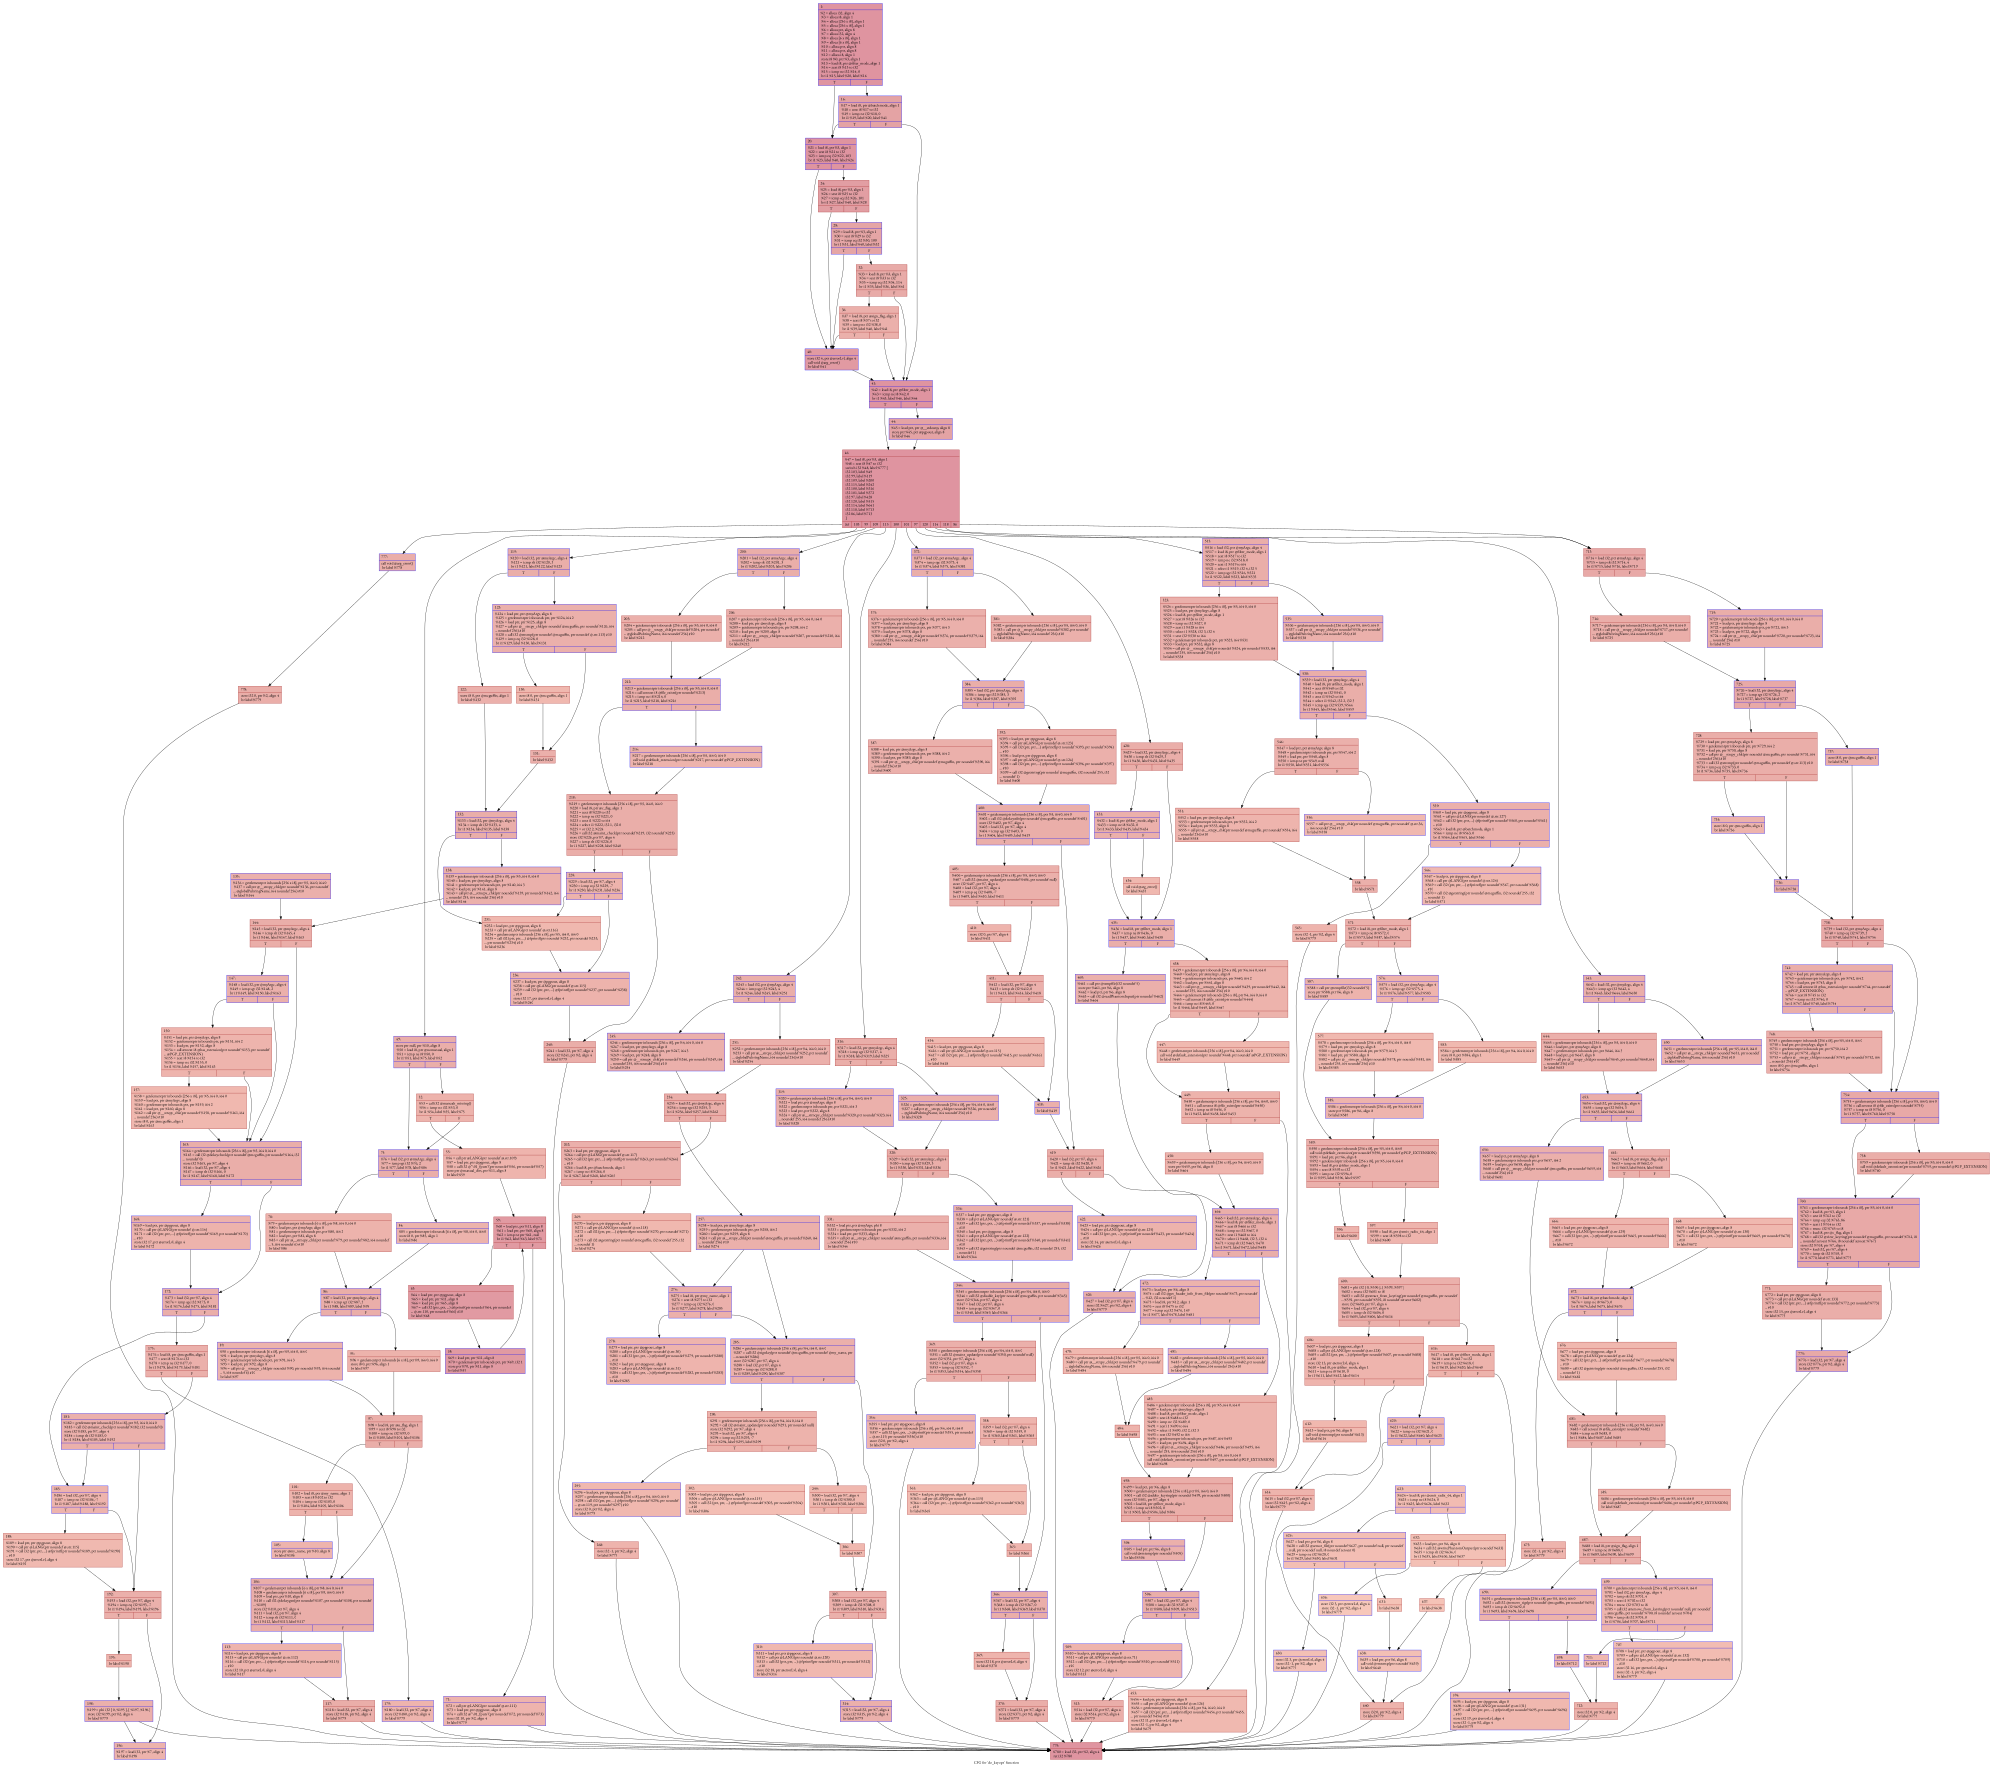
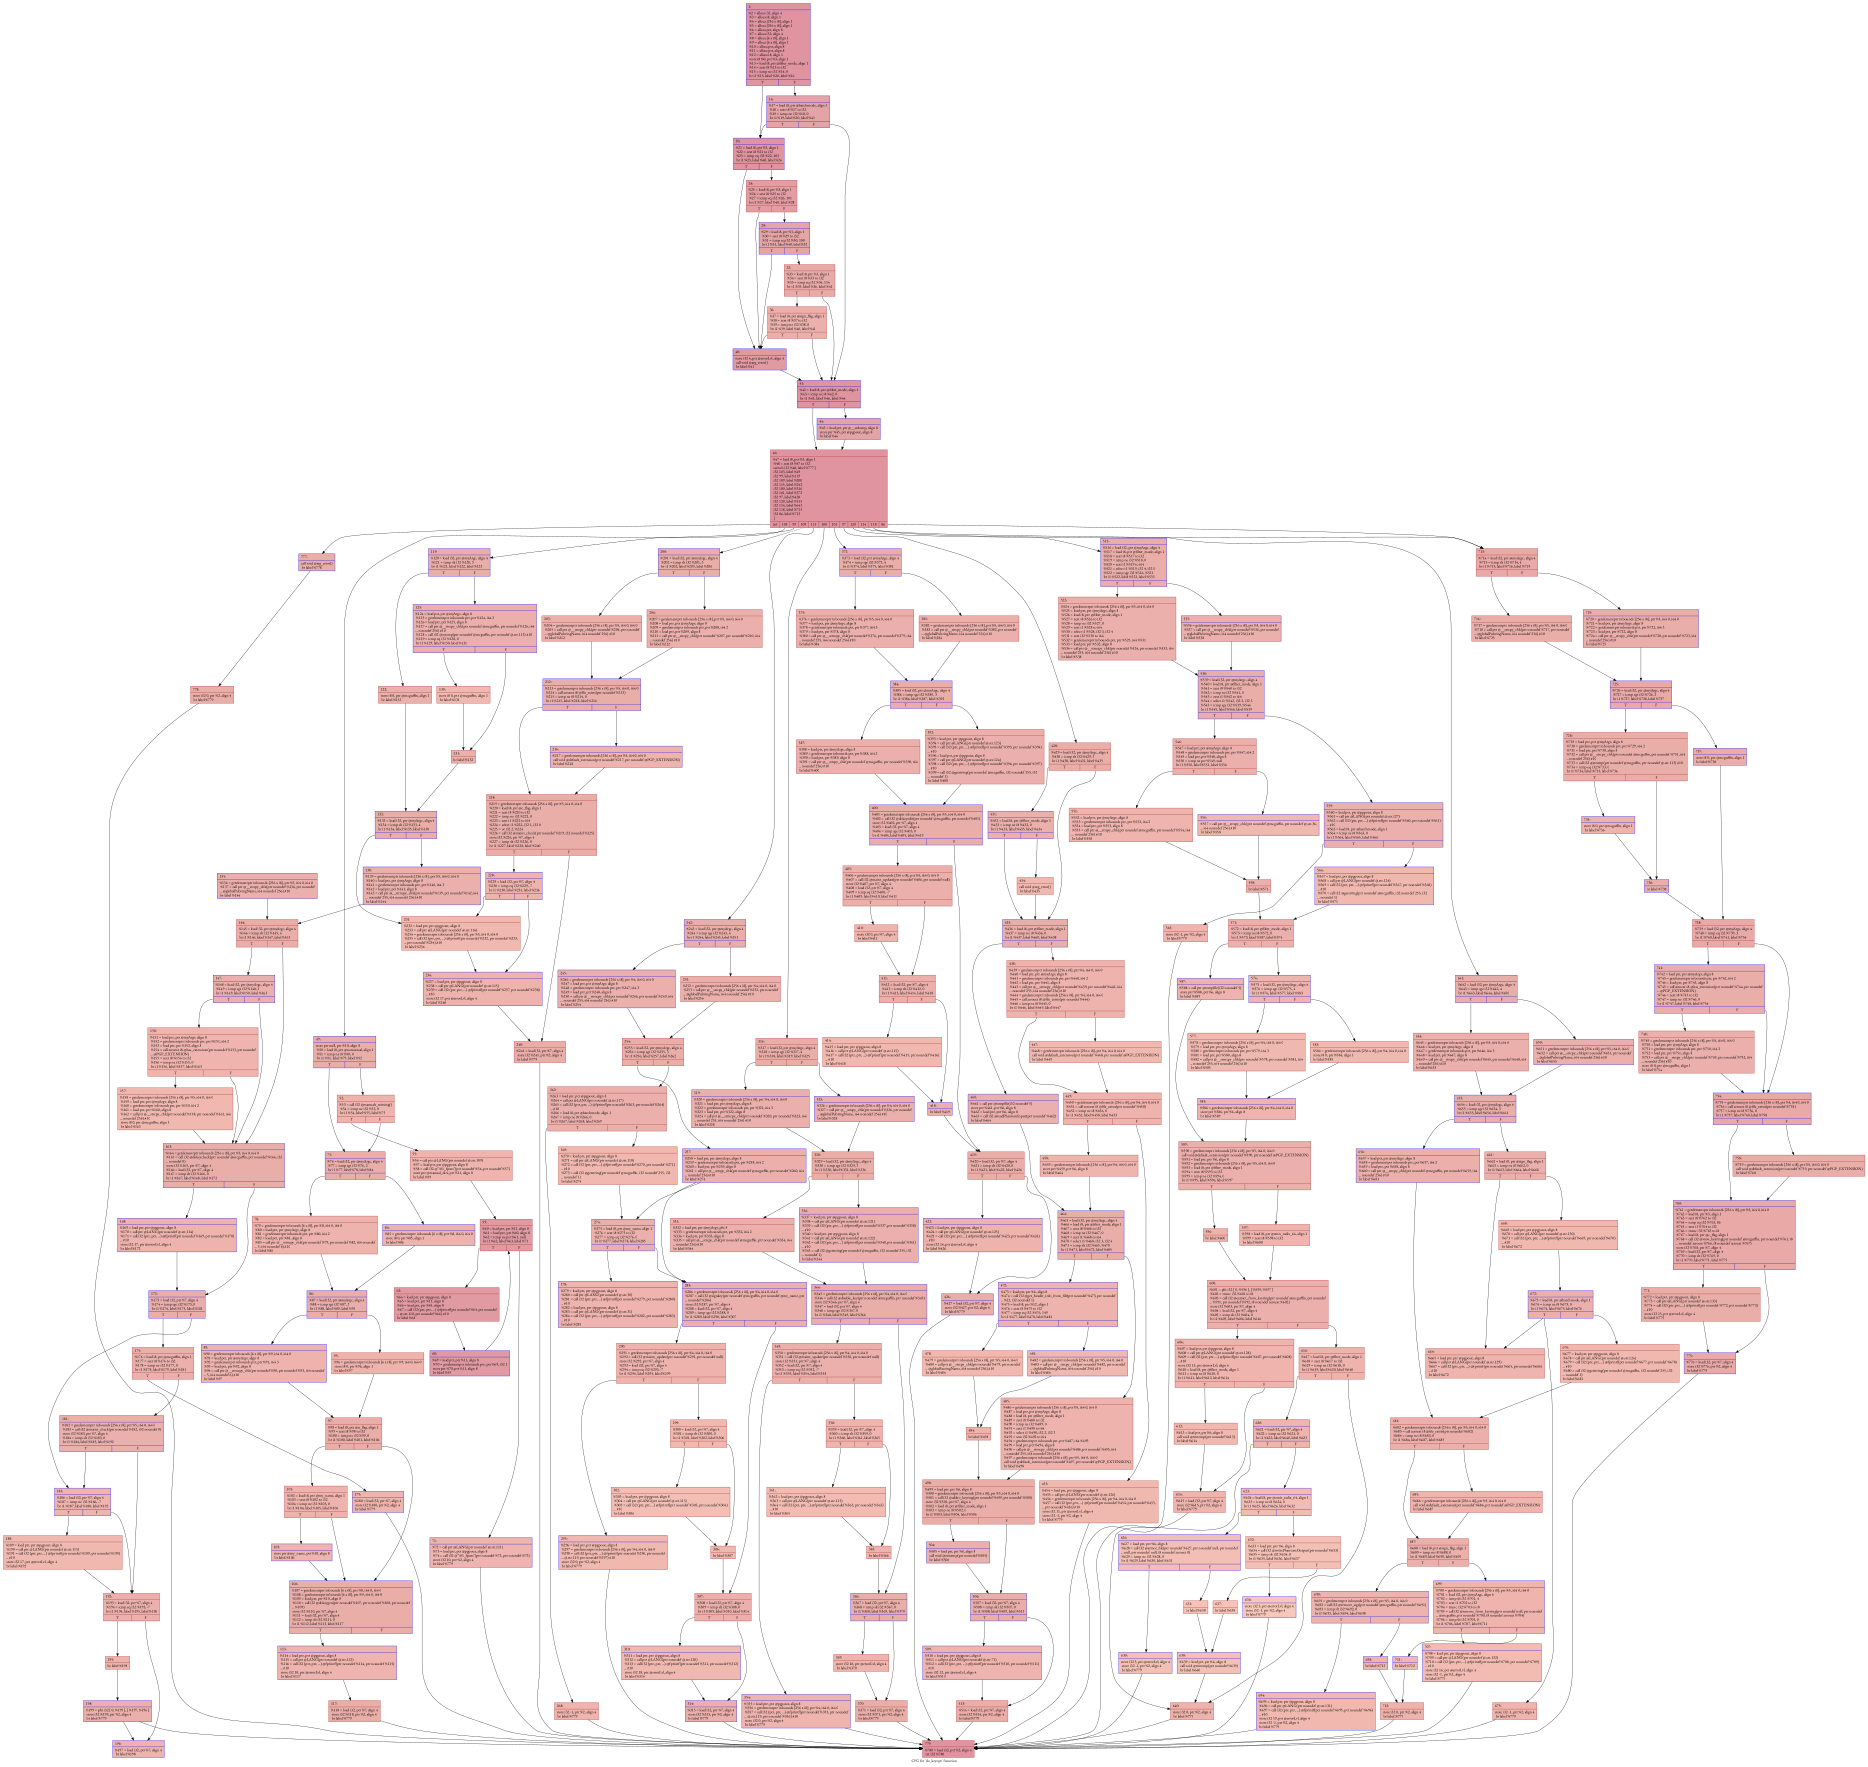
(1605, 1267) -> (1525, 1333)
none -> (682, 1466)
(345, 1665) -> none
(1141, 1729) -> (1052, 1520)
